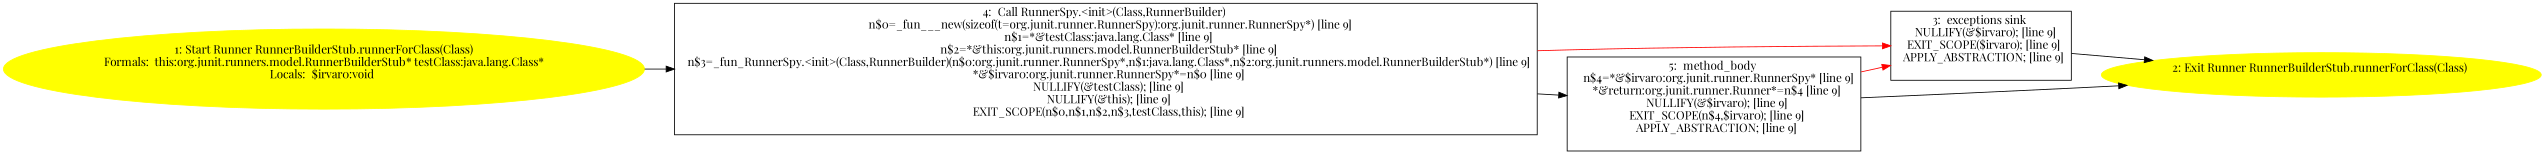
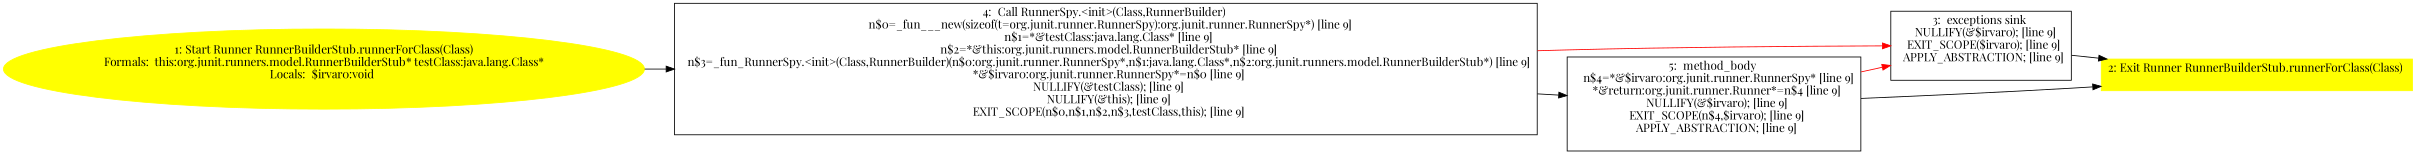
(2321, 75) -> (2257, 75)
